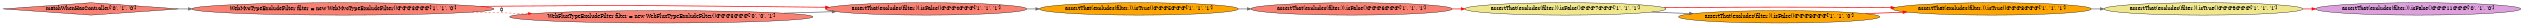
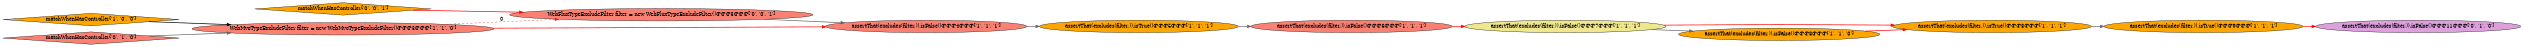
none -> (343, 9)
(2203, 9) -> (2203, 26)
none -> (91, 20)
